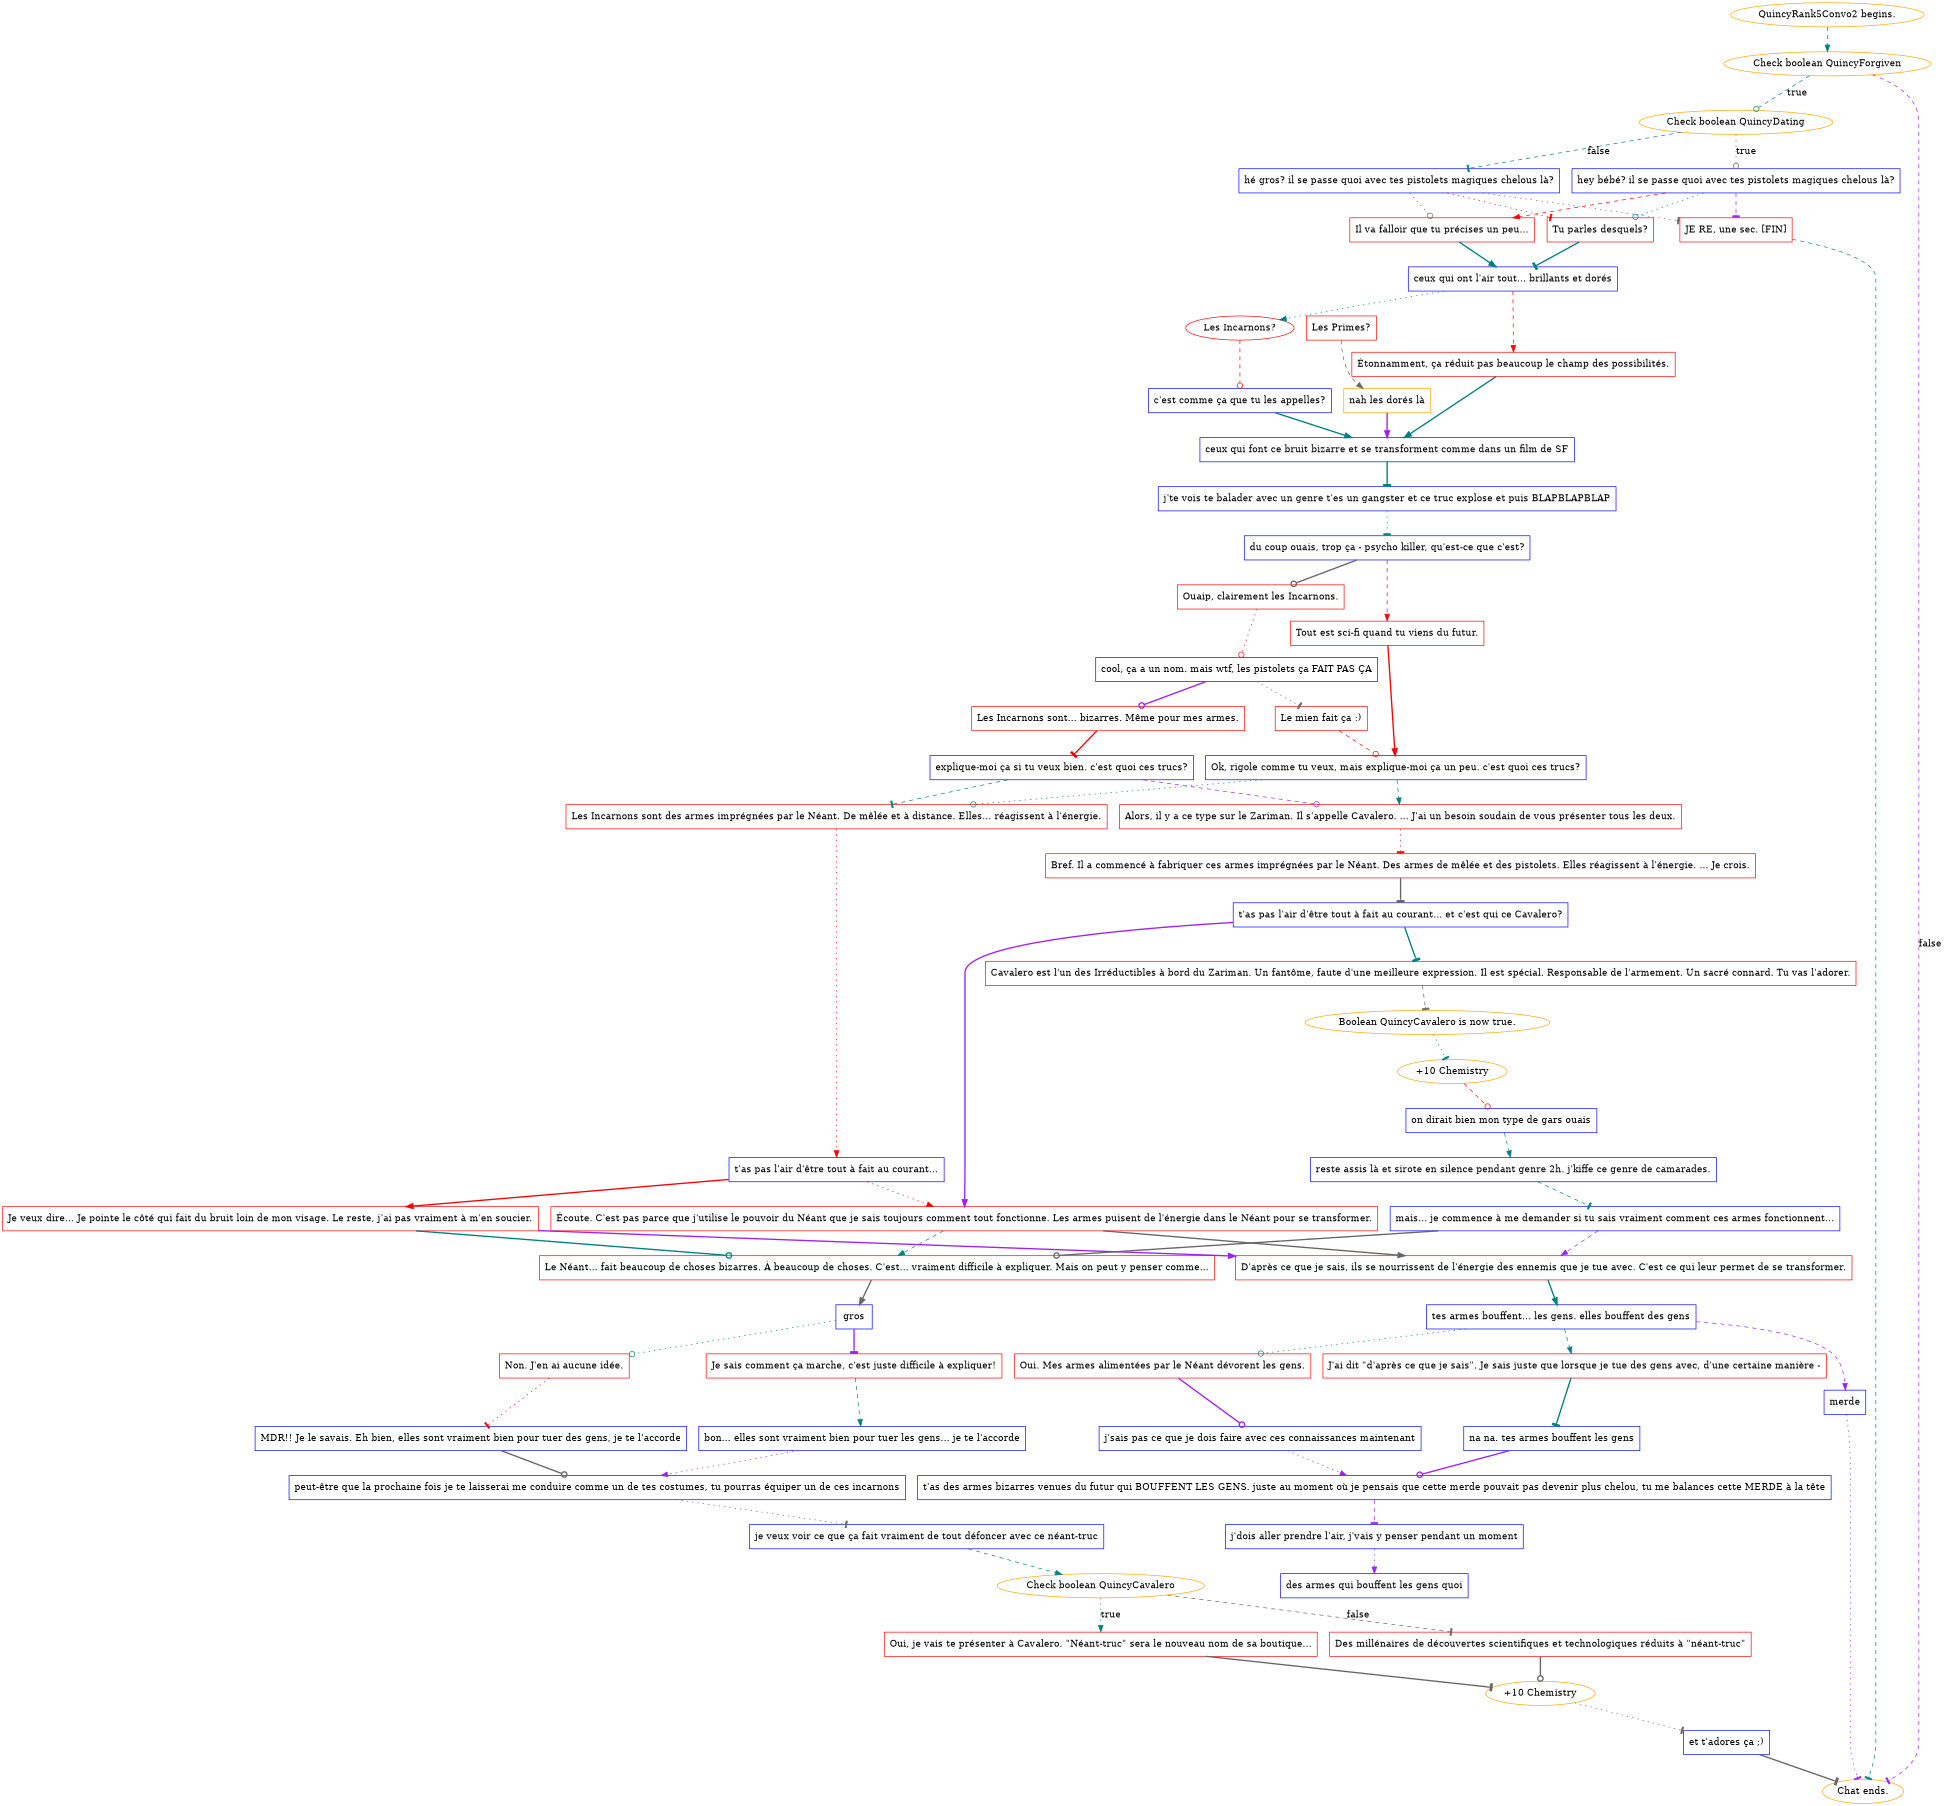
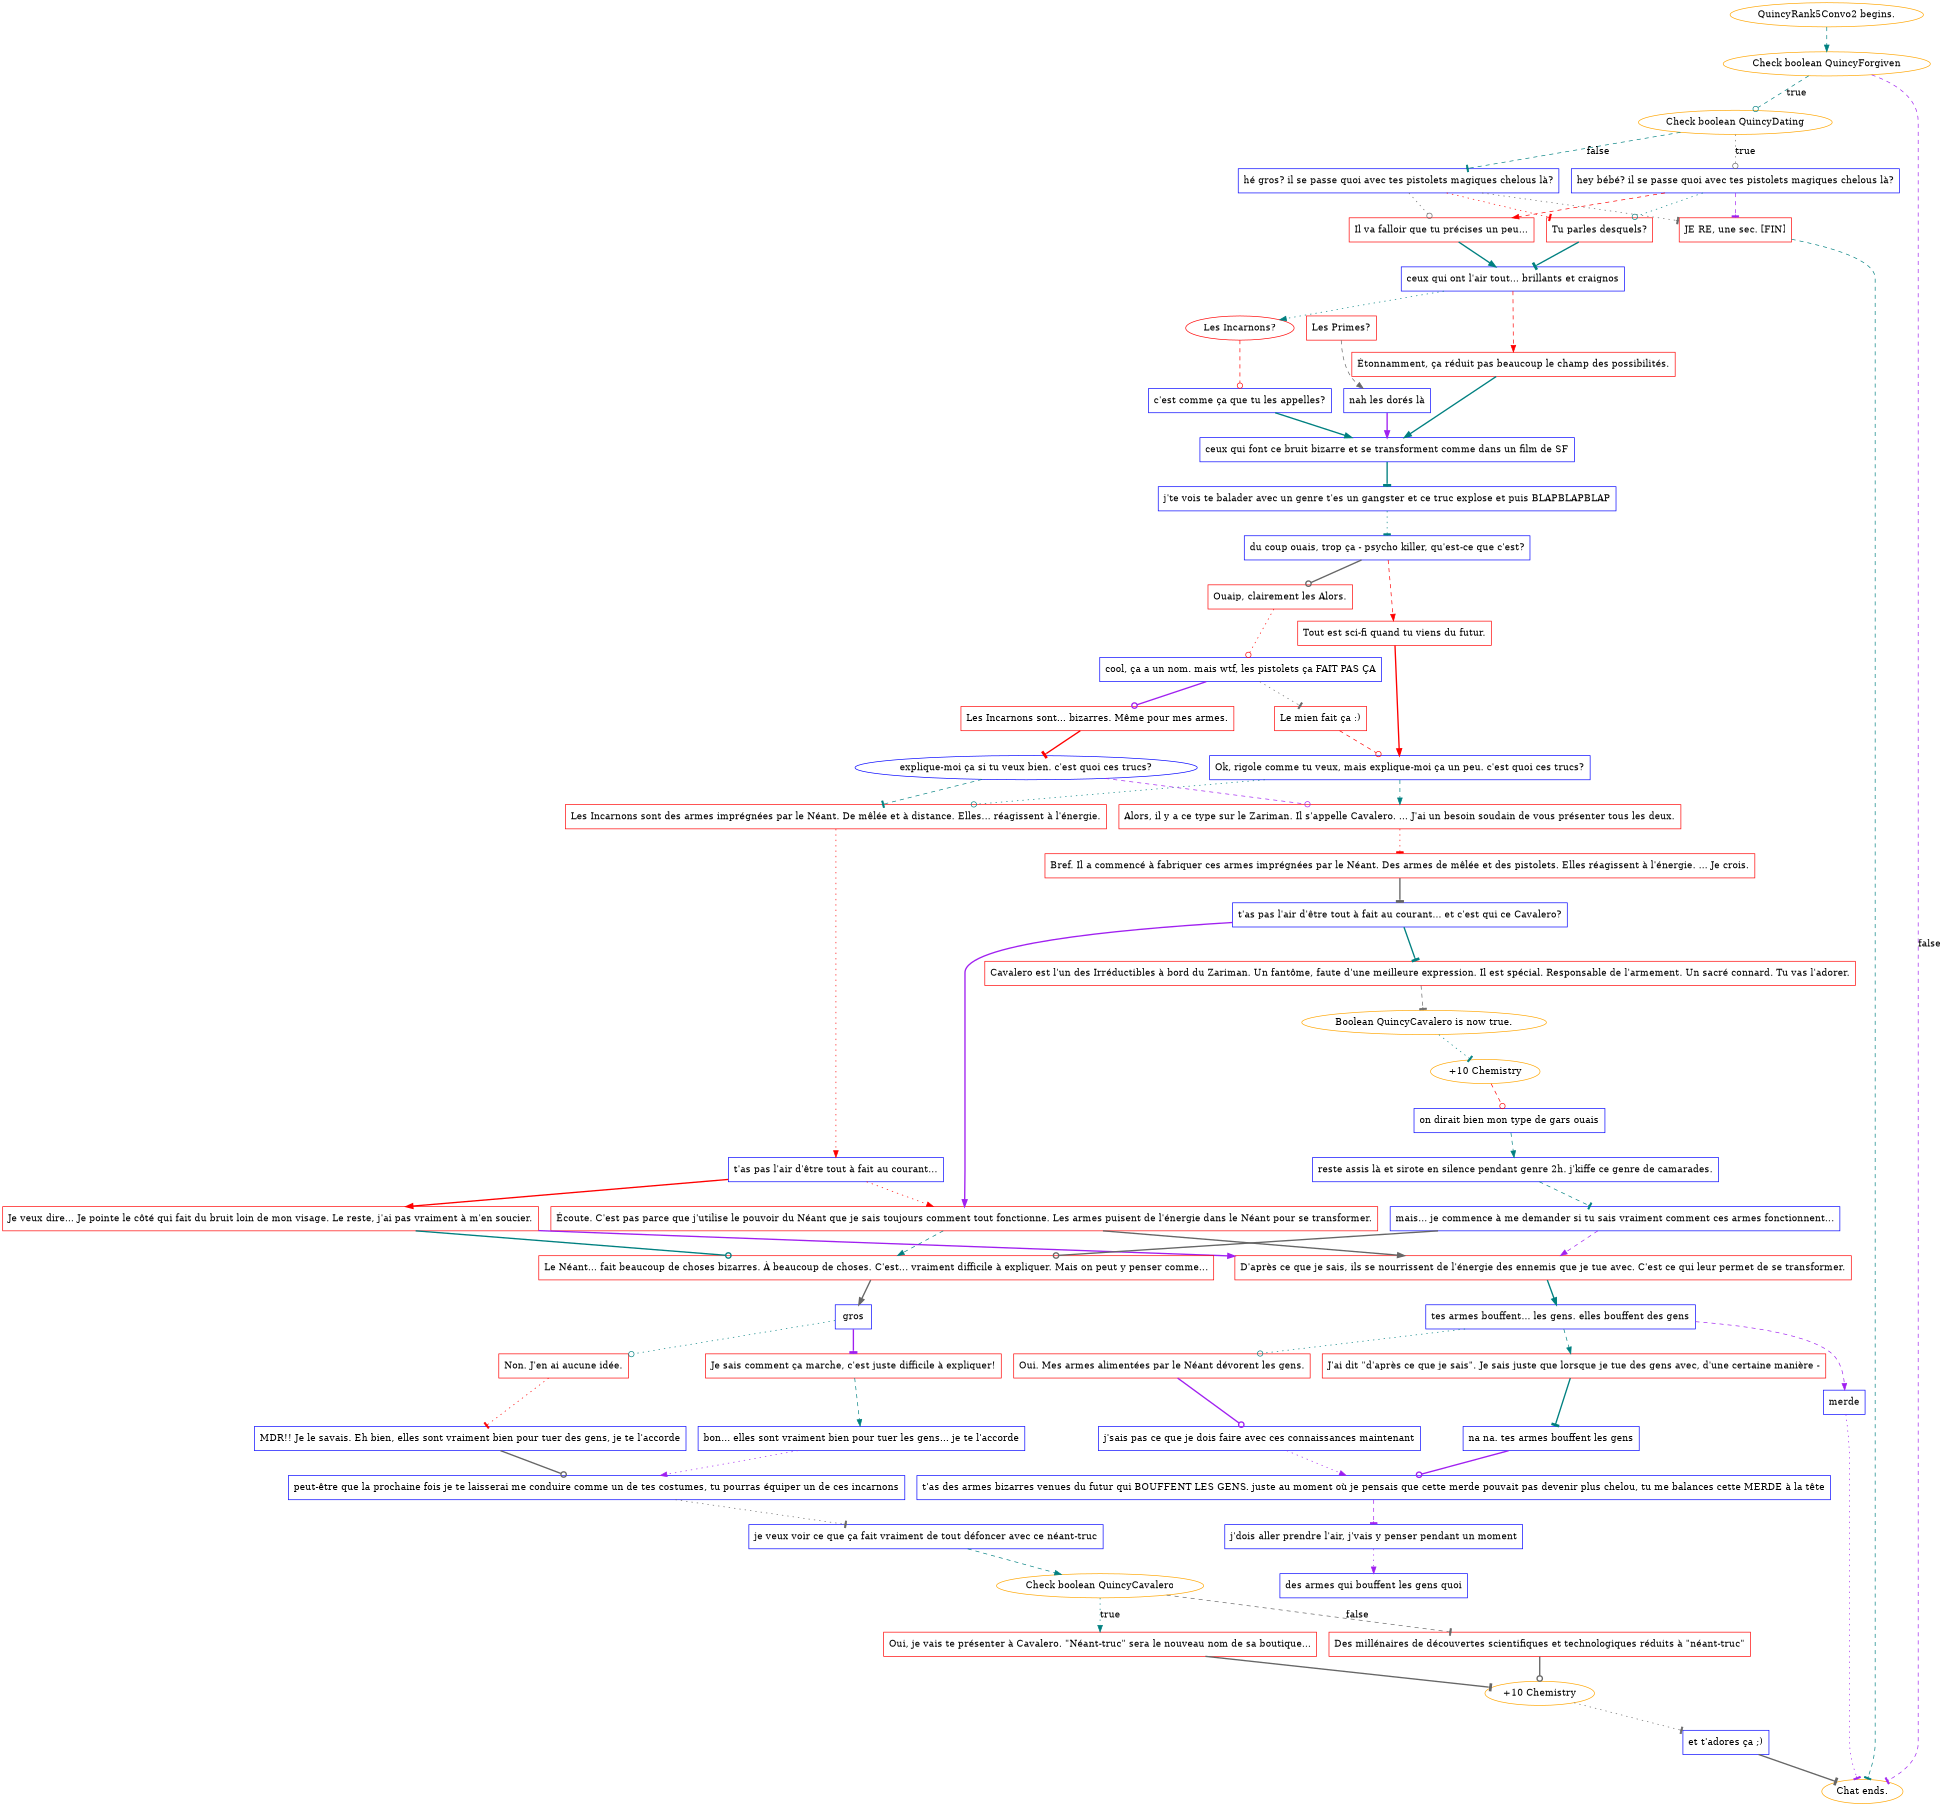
(1513, 279) -> (1513, 279)
(1387, 401) -> (1387, 401)
(1261, 597) -> (1280, 597)
(1062, 768) -> (1026, 768)
